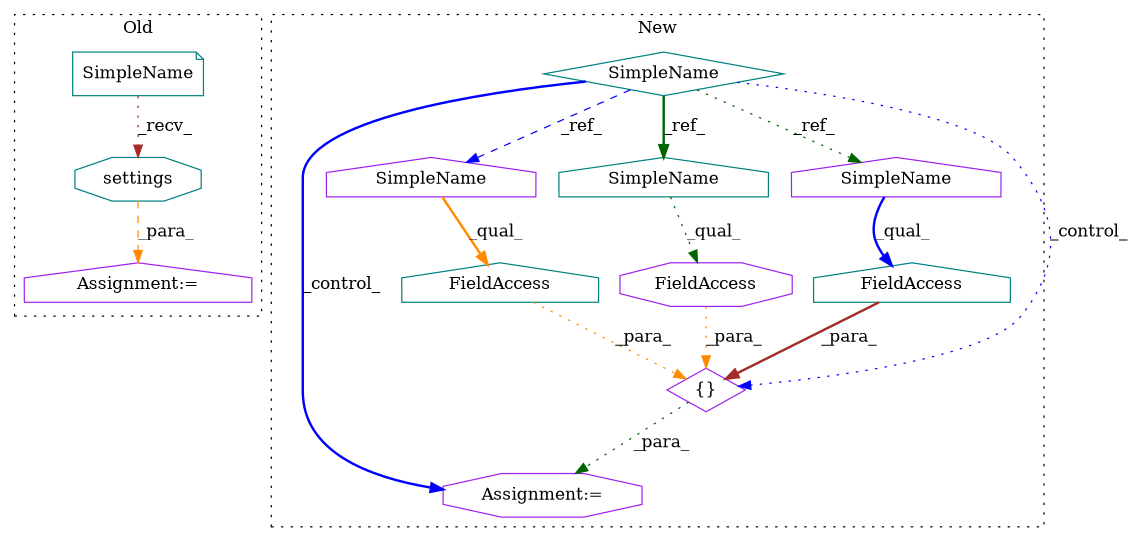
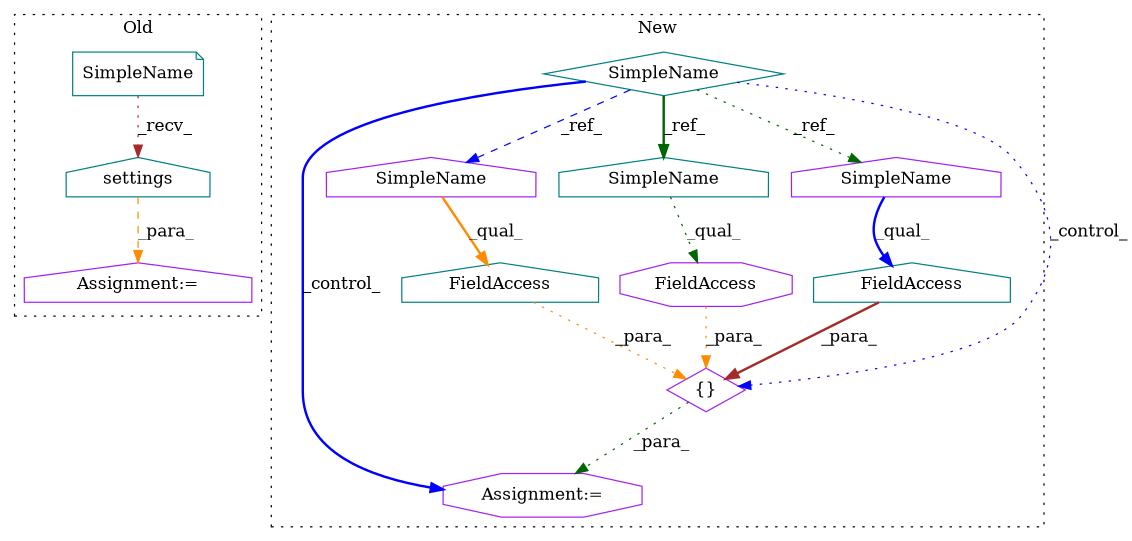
(138, 179) -> (138, 179)
